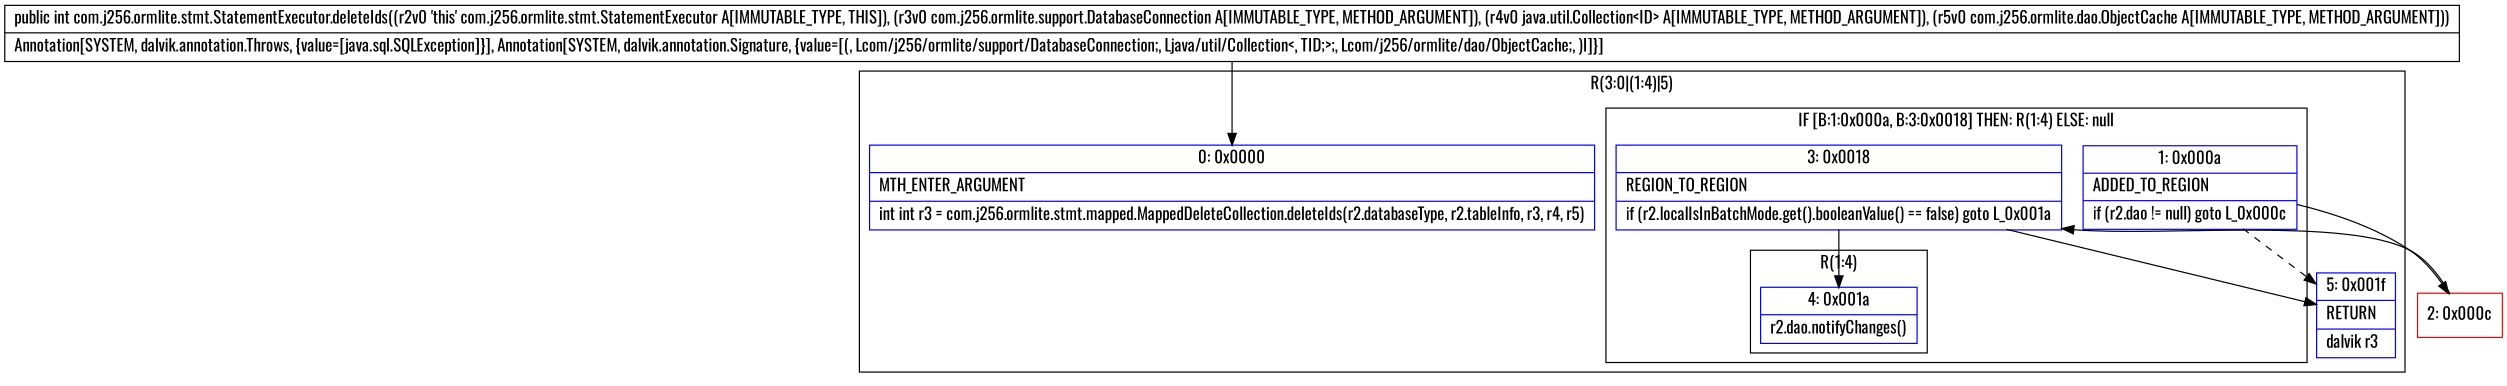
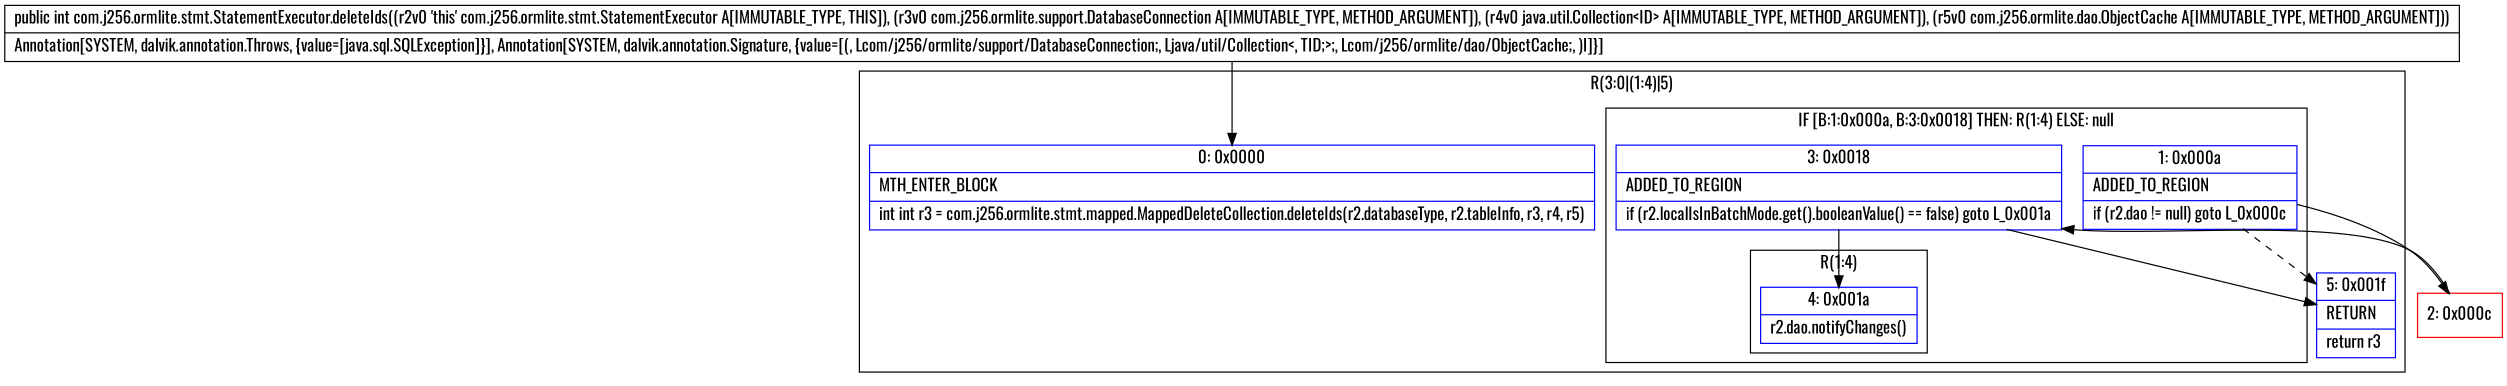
(953, 186) -> (939, 186)
(1687, 186) -> (1684, 186)
(2352, 343) -> (2354, 343)
